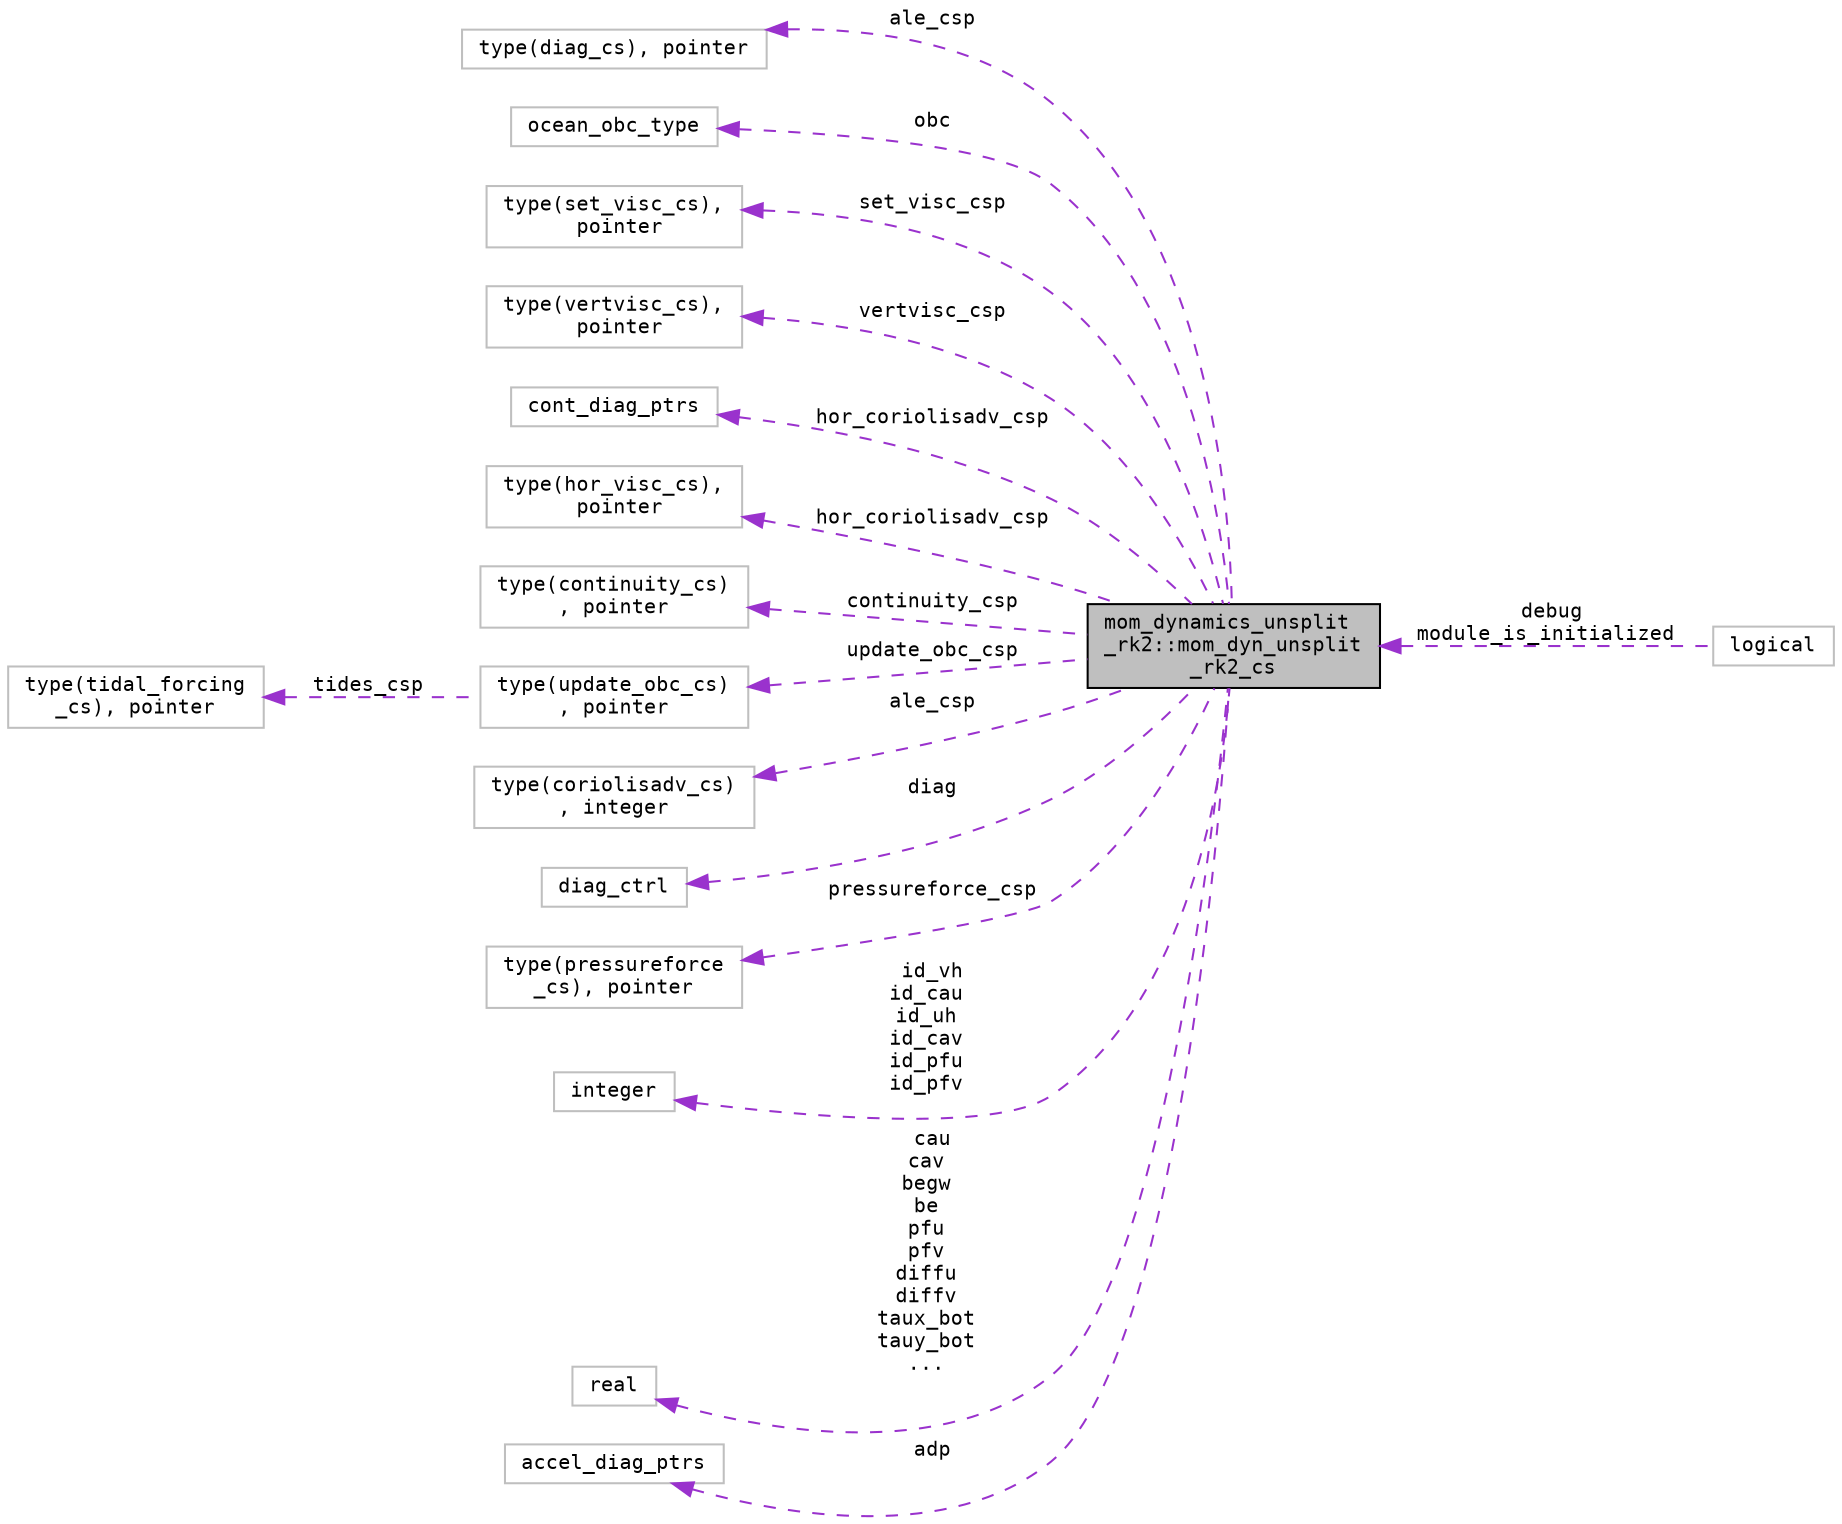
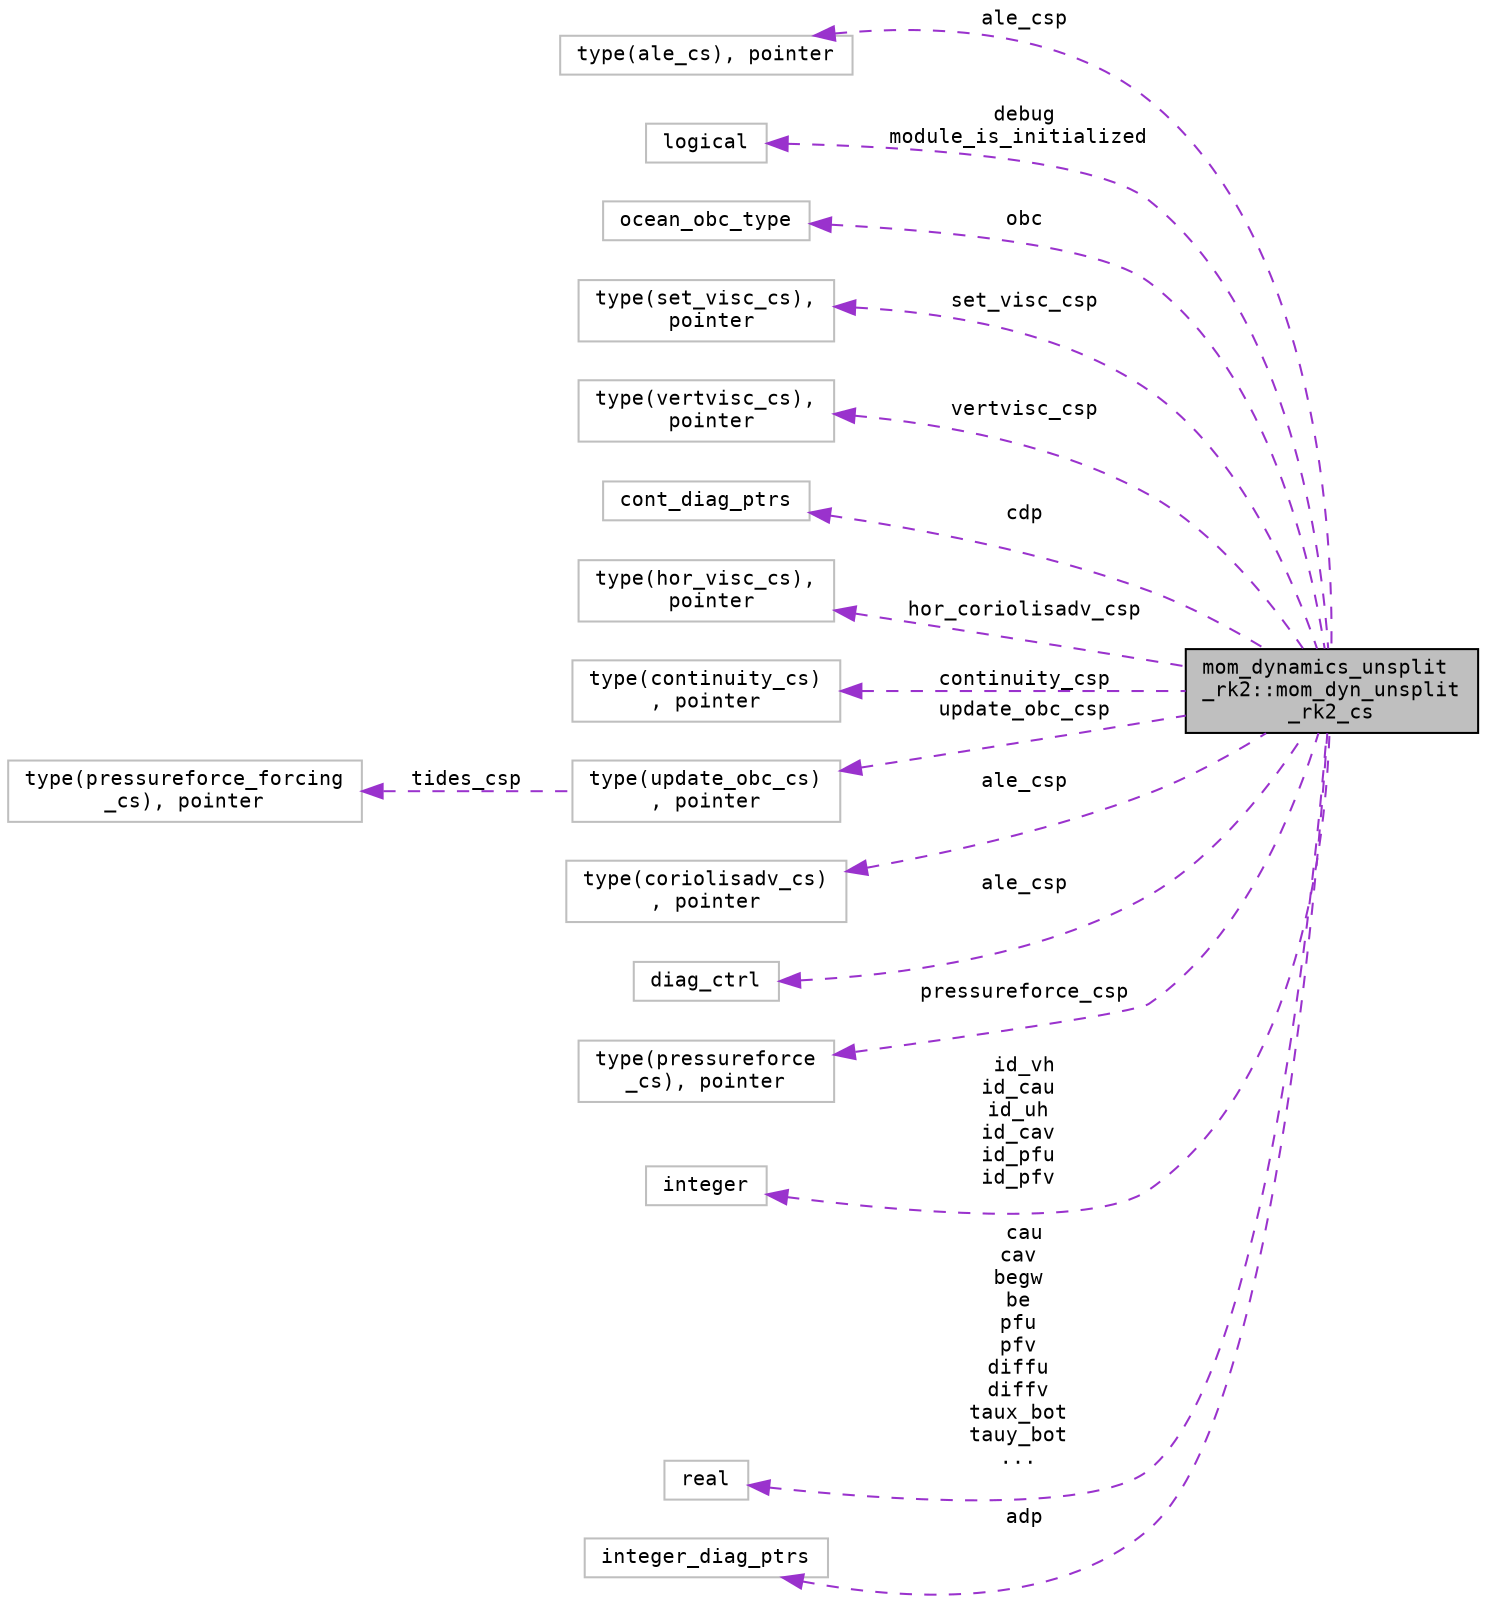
(614, 49) -> (706, 55)
(927, 418) -> (1019, 514)
(1557, 646) -> (1194, 245)
(136, 697) -> (185, 791)
(927, 788) -> (1019, 884)
(614, 797) -> (706, 891)
(614, 1464) -> (706, 1558)
